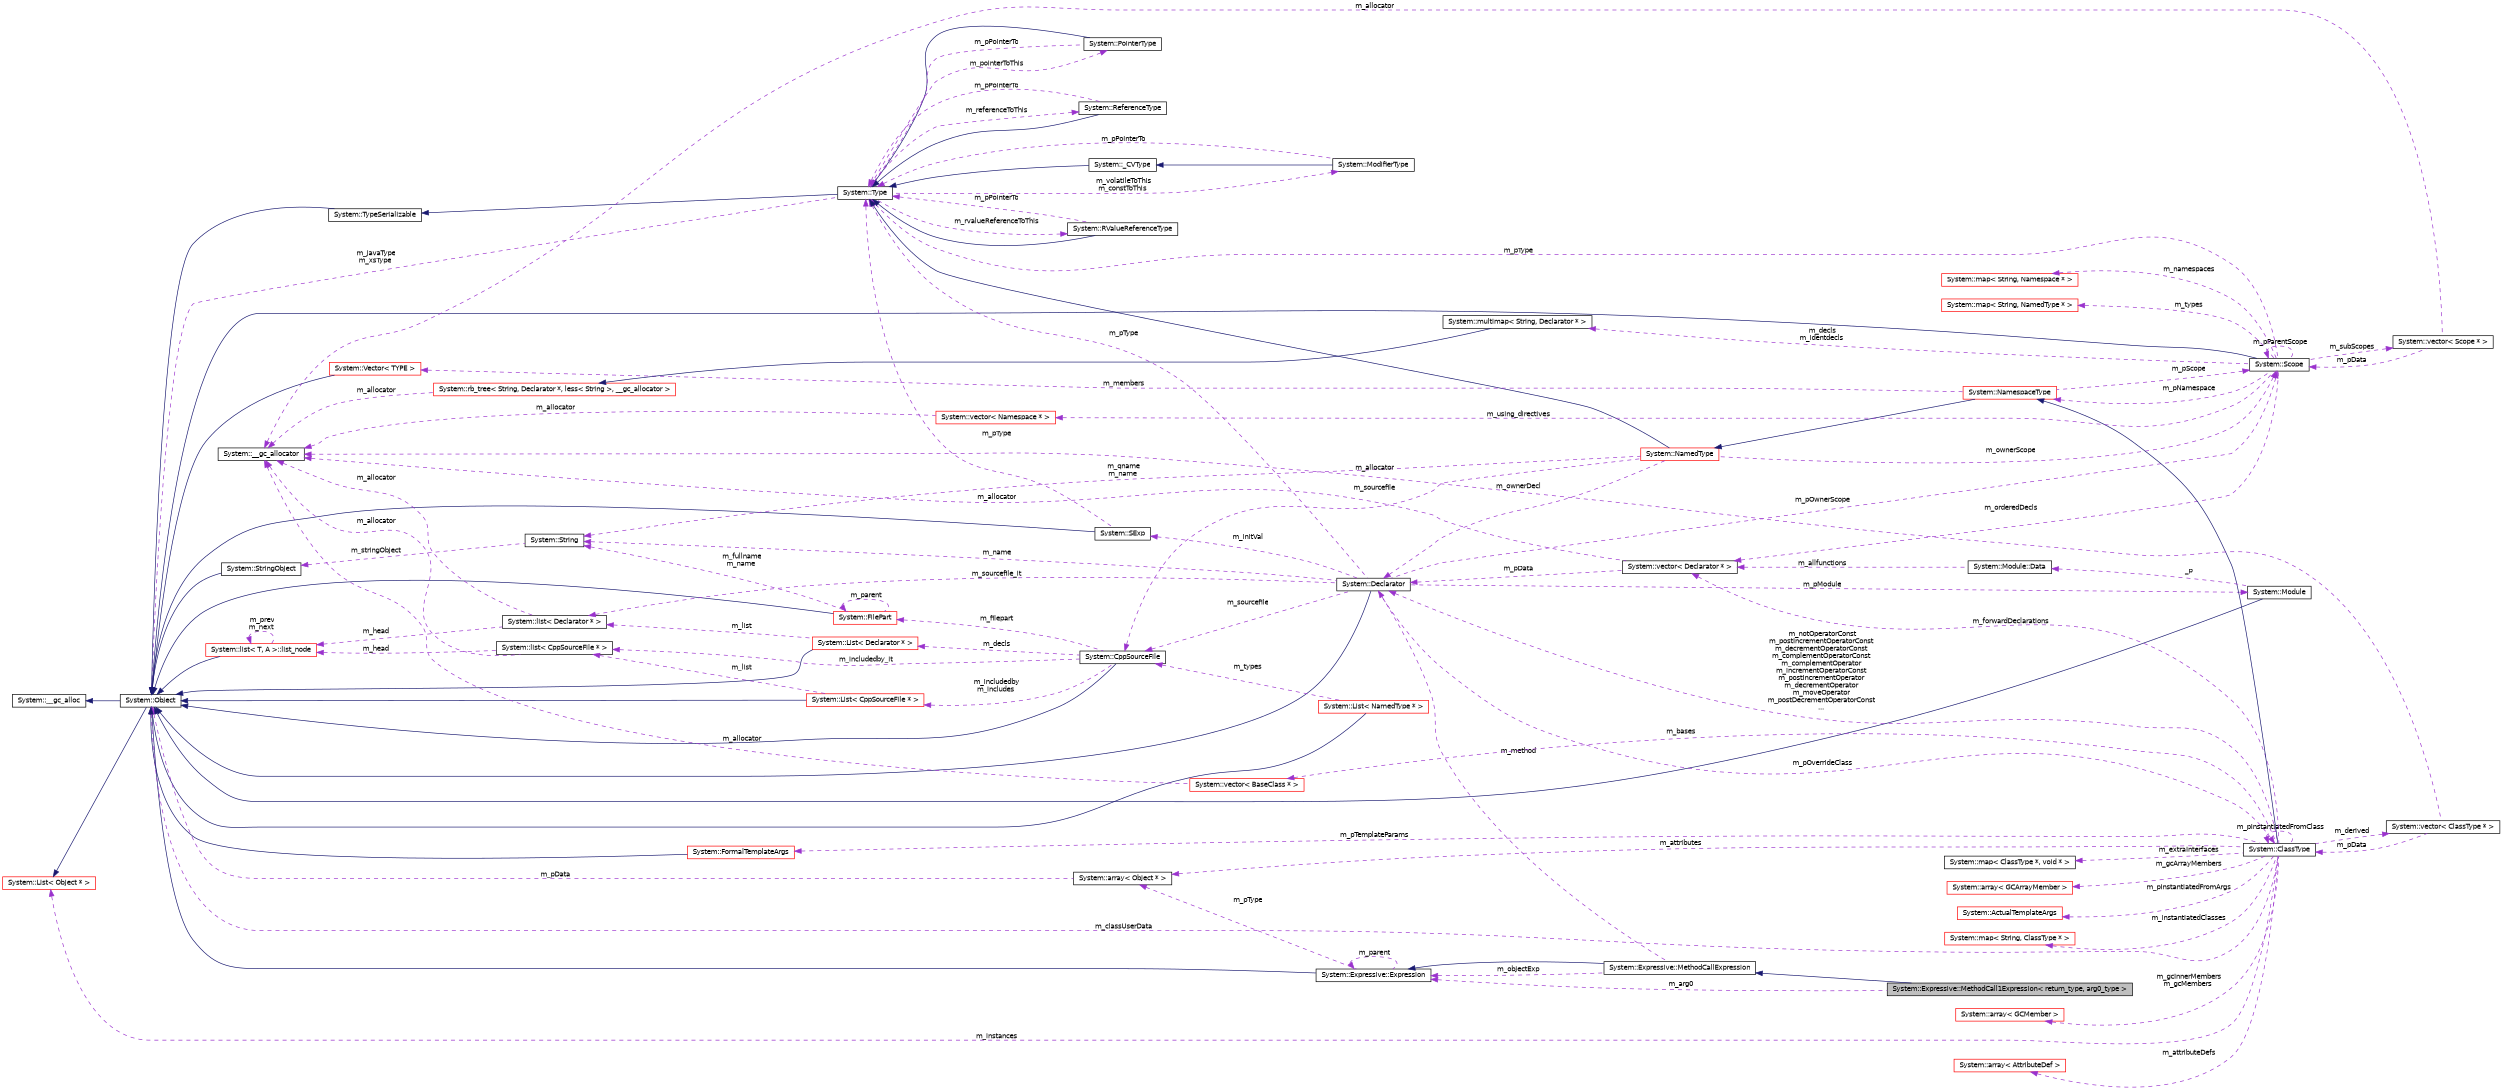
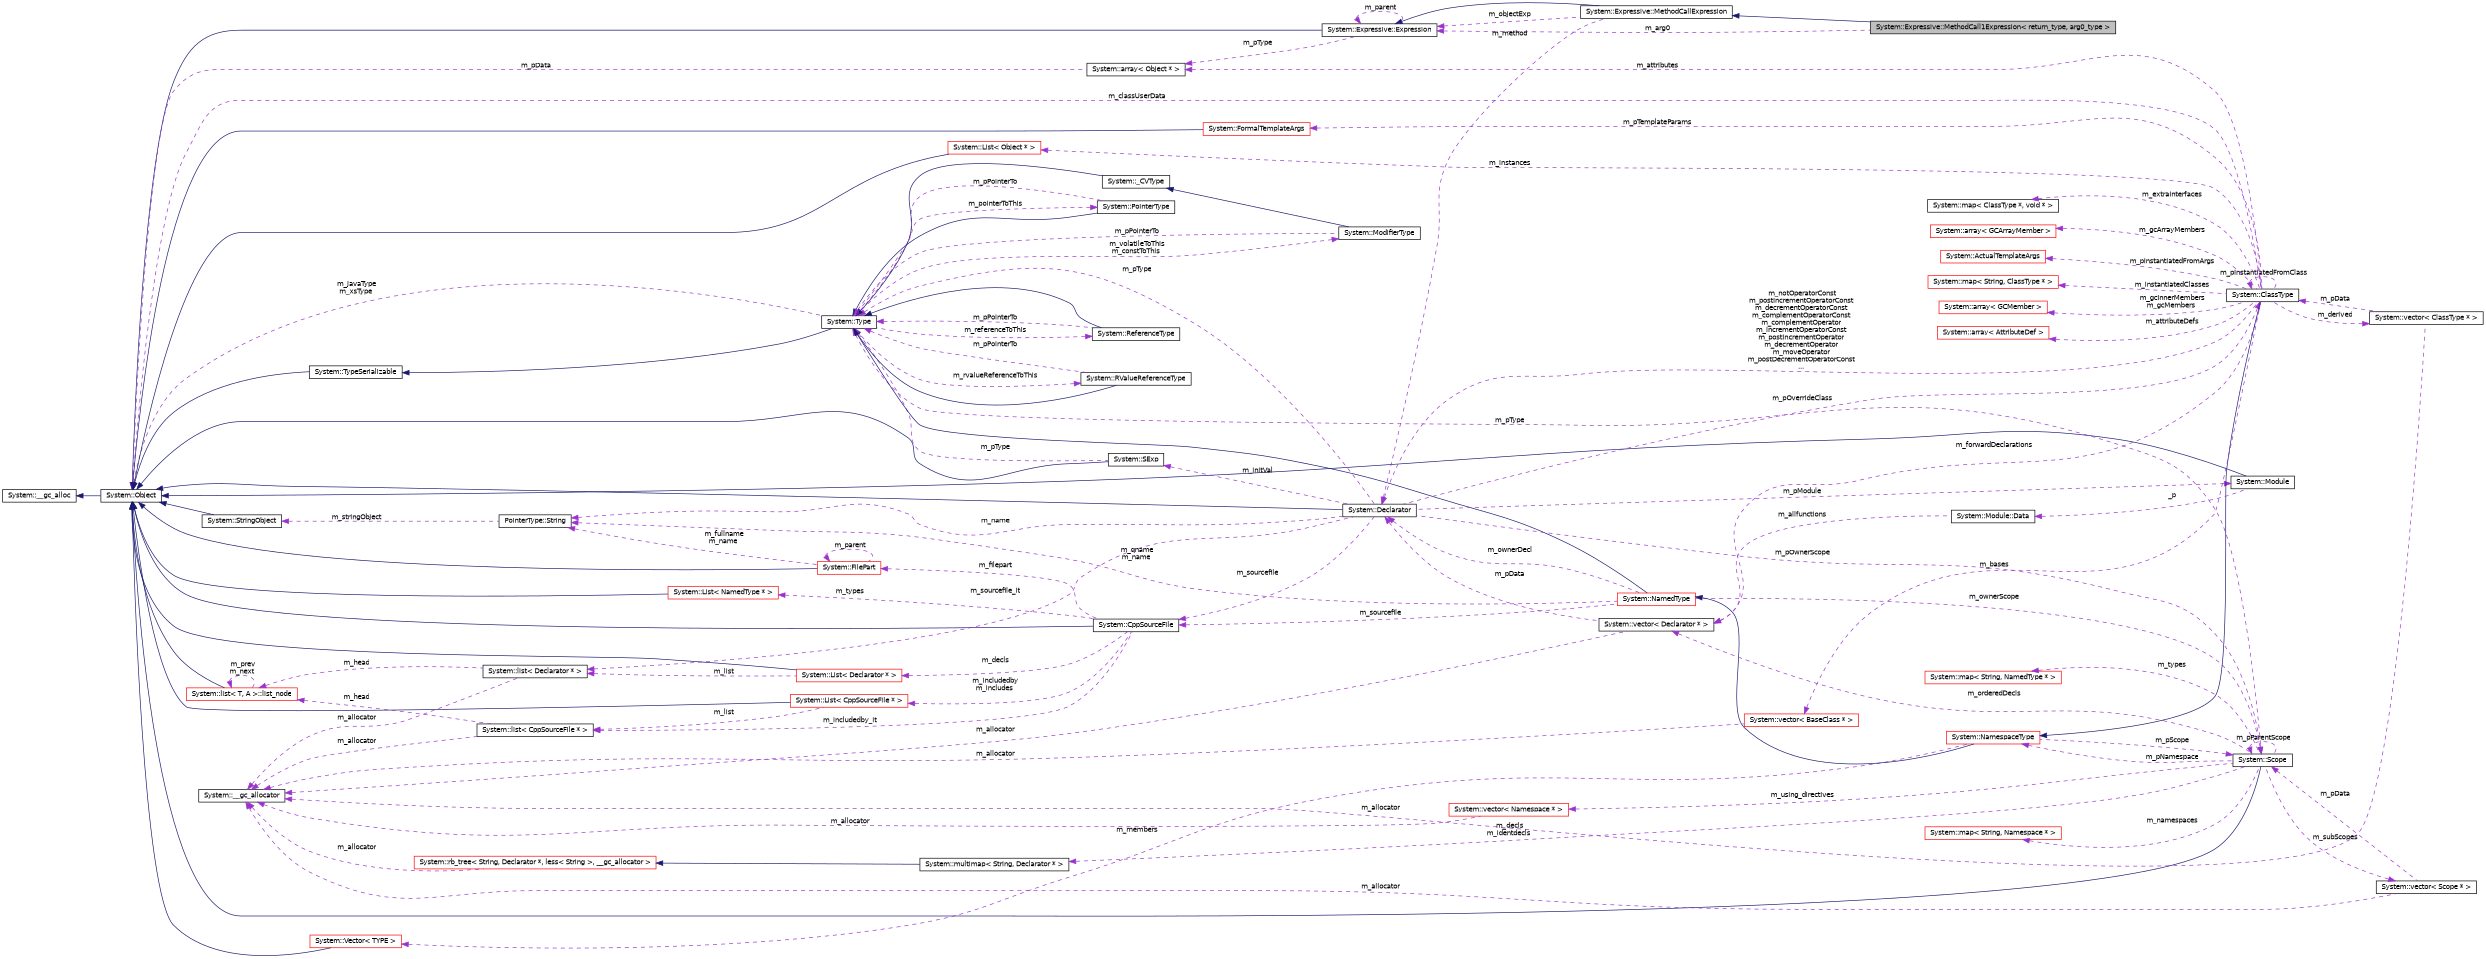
(554, 540) -> (535, 521)
(1251, 683) -> (941, 604)
(102, 789) -> (463, 233)
